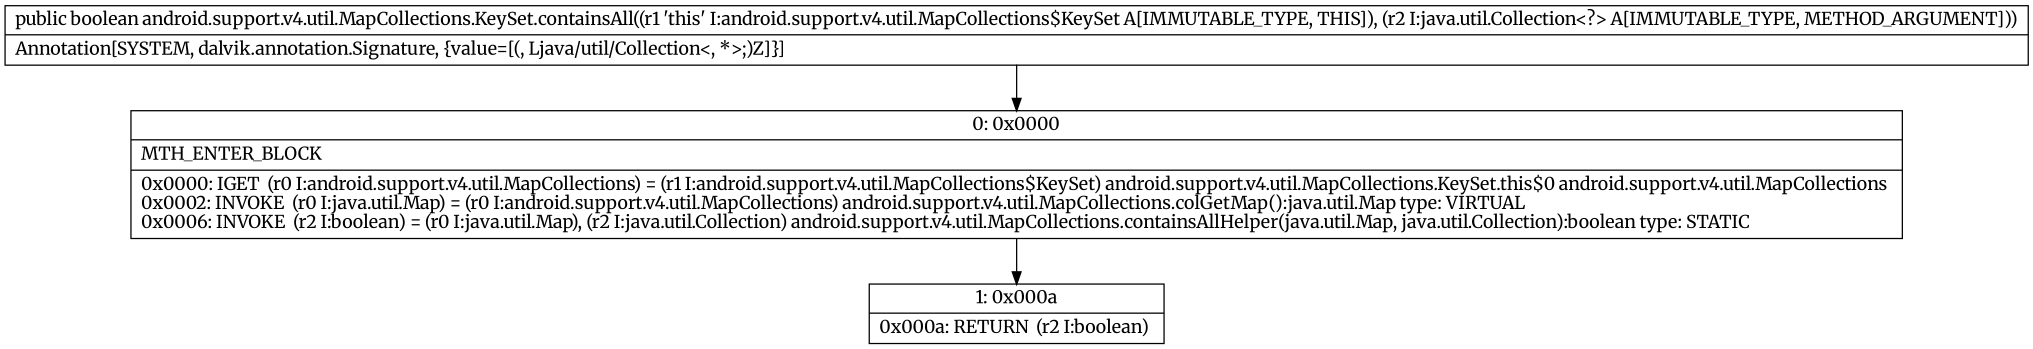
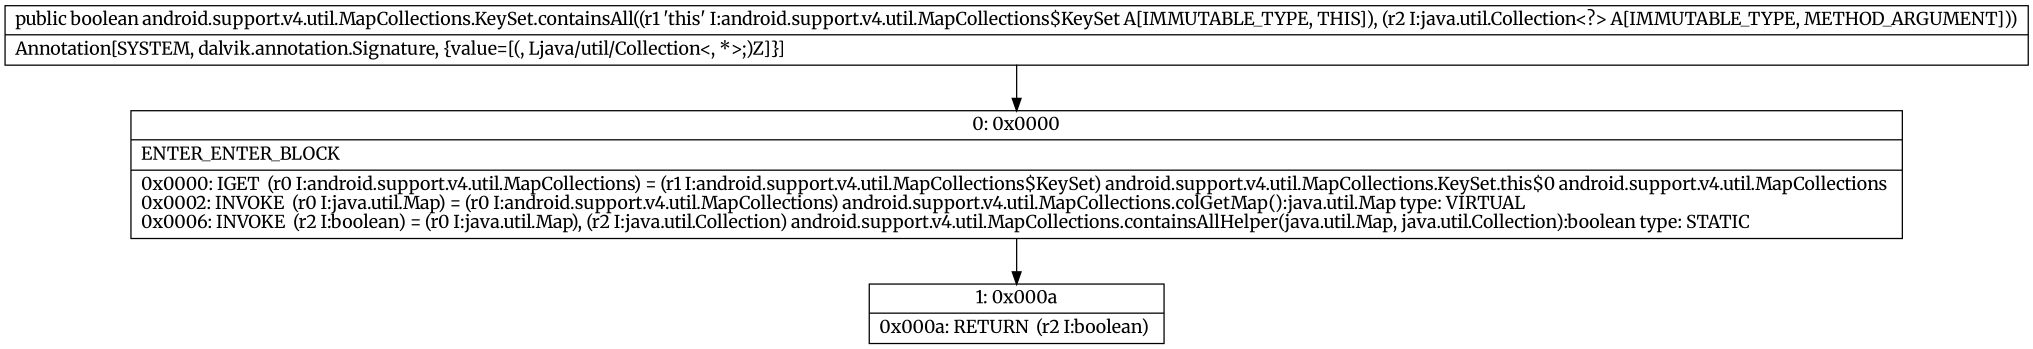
(232, 154) -> (240, 154)
